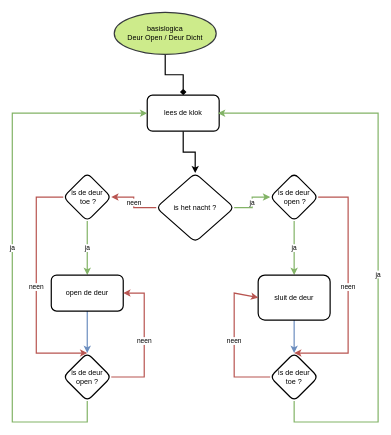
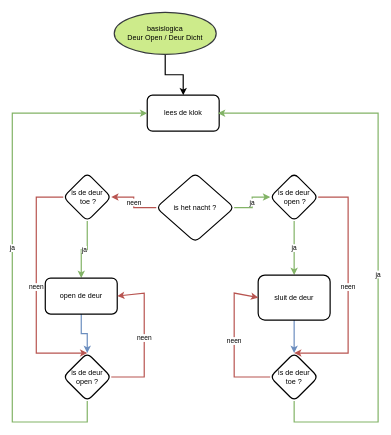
(183, 87) -> (183, 88)
(186, 152) -> none
(87, 293) -> (81, 296)
